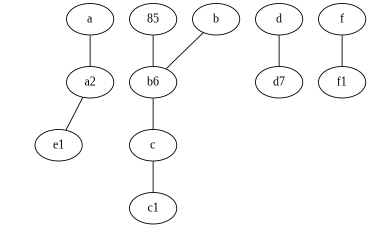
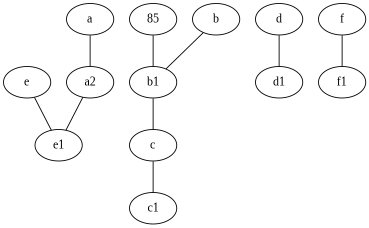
none -> (27, 82)
(153, 82) -> (153, 82)
(279, 82) -> (279, 82)
